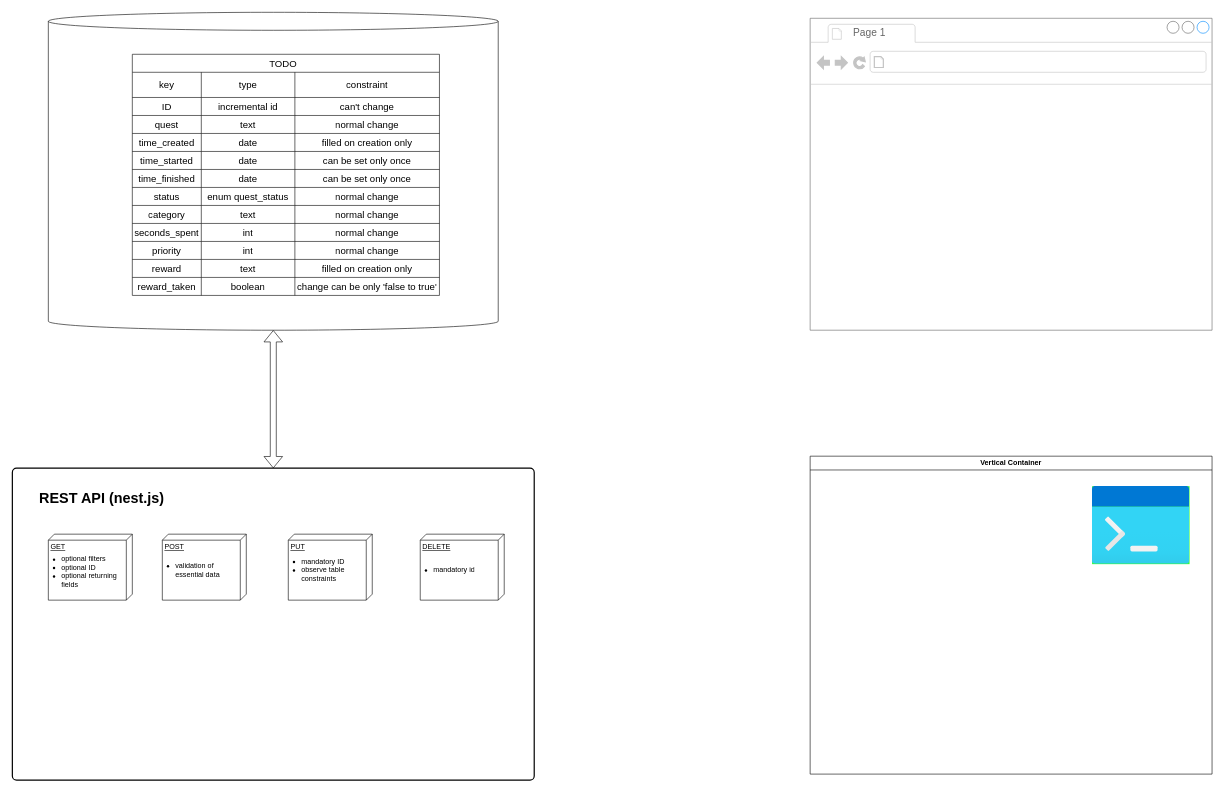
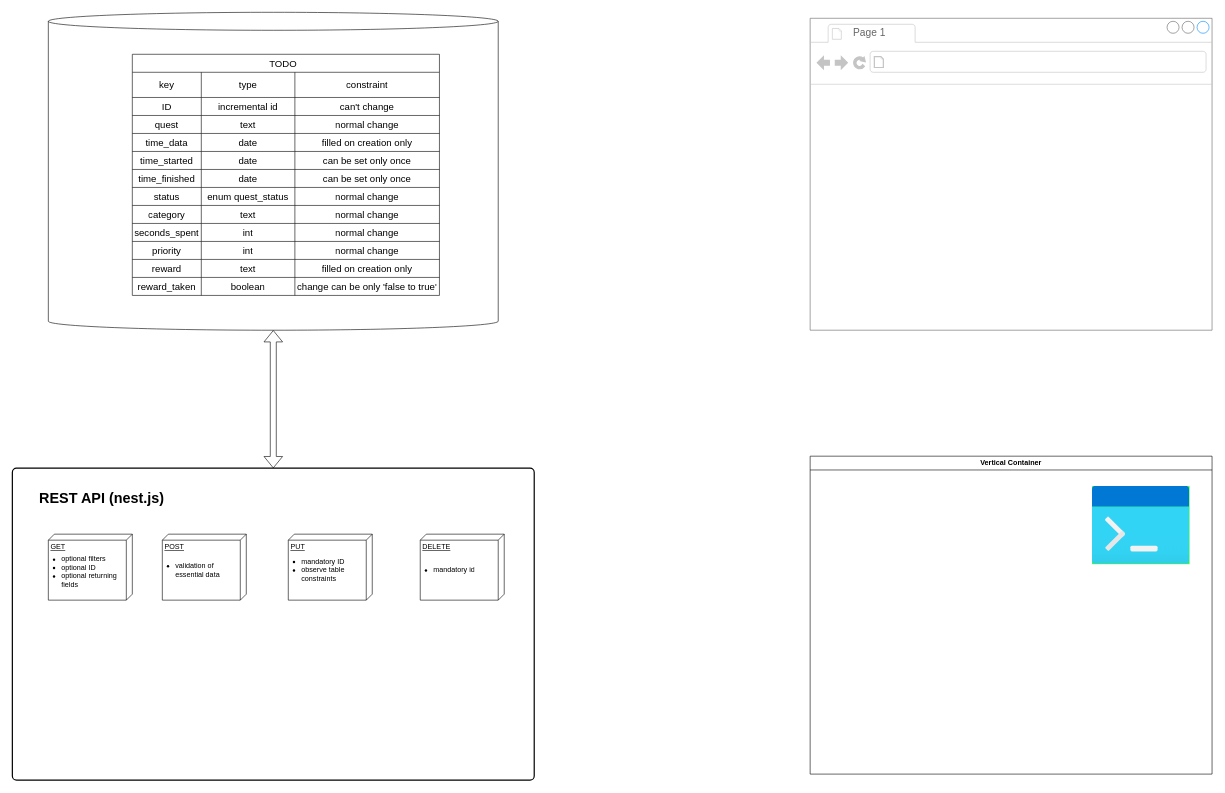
(167, 143) -> (167, 143)
